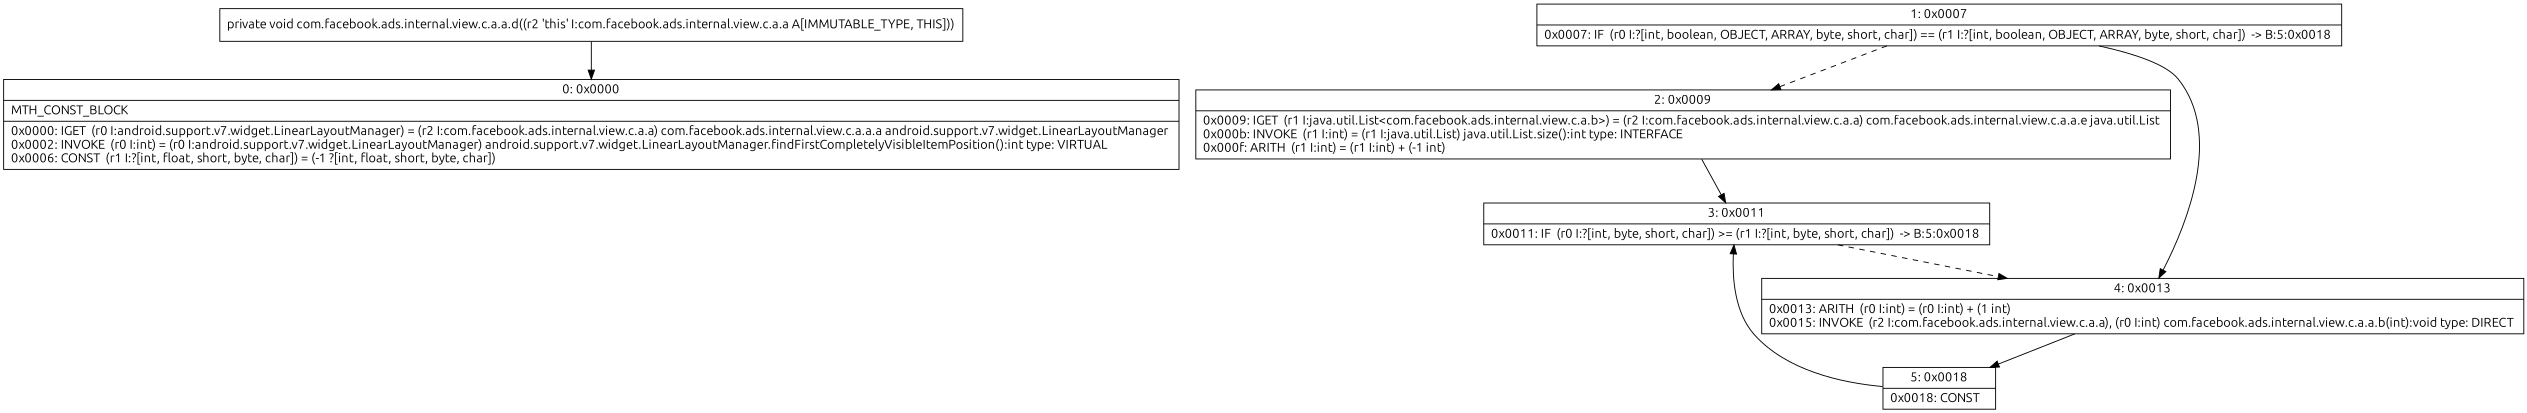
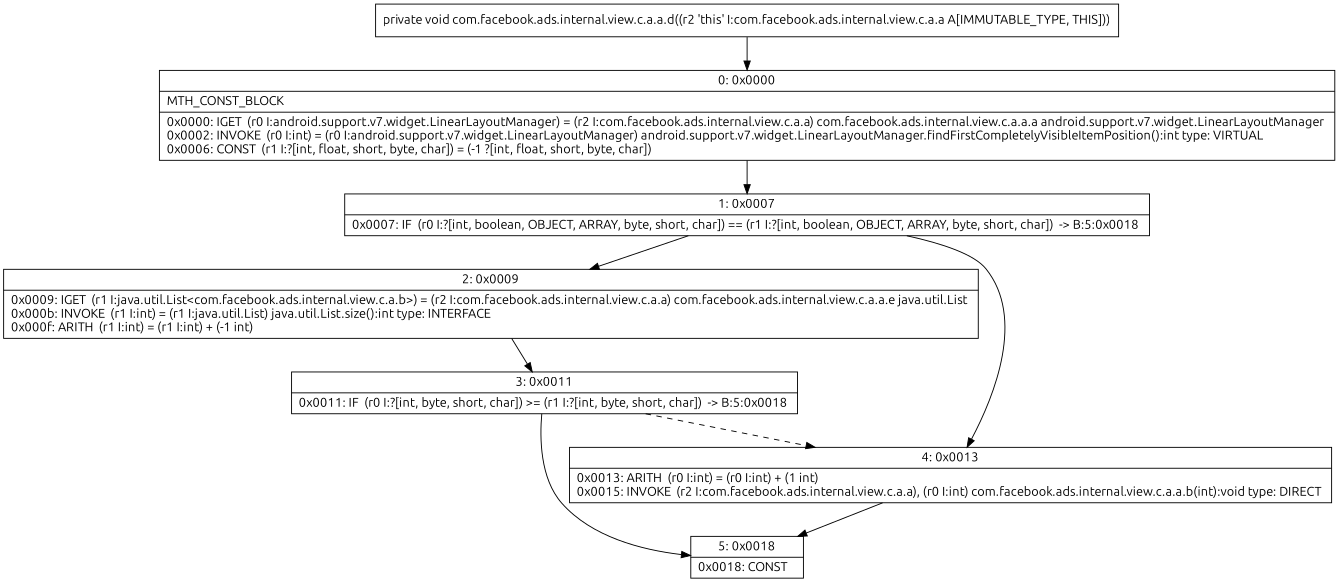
(1833, 66) -> (643, 251)
none -> (747, 173)
(1776, 353) -> (576, 516)
